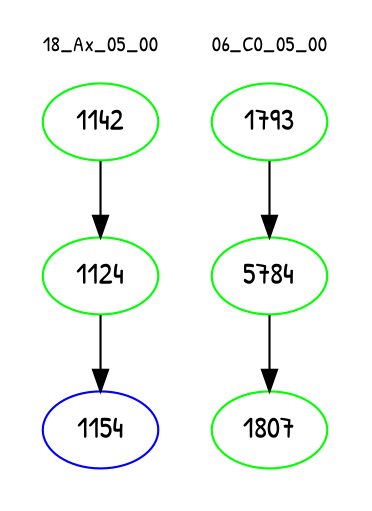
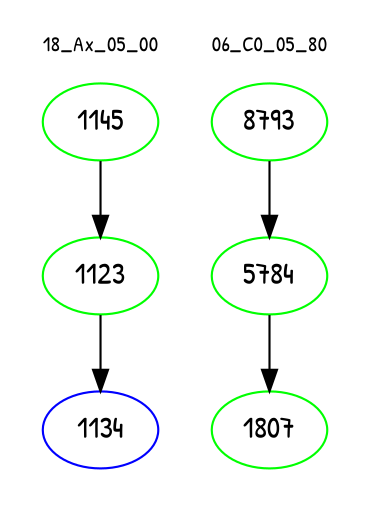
(271, 46) -> (271, 46)
(101, 122) -> (101, 122)
(270, 122) -> (270, 122)
(101, 276) -> (101, 276)
(101, 430) -> (101, 430)
